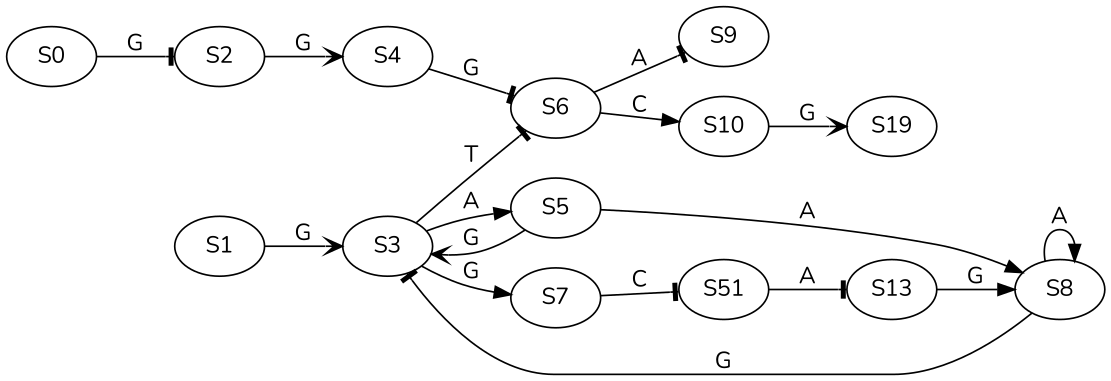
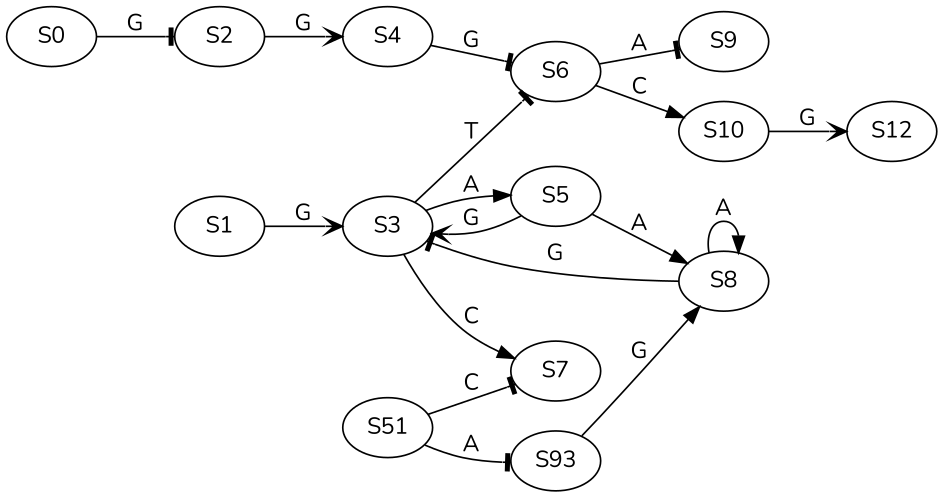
(892, 126) -> (892, 131)
(472, 272) -> (472, 317)
(892, 290) -> (556, 461)
(635, 294) -> (467, 401)
